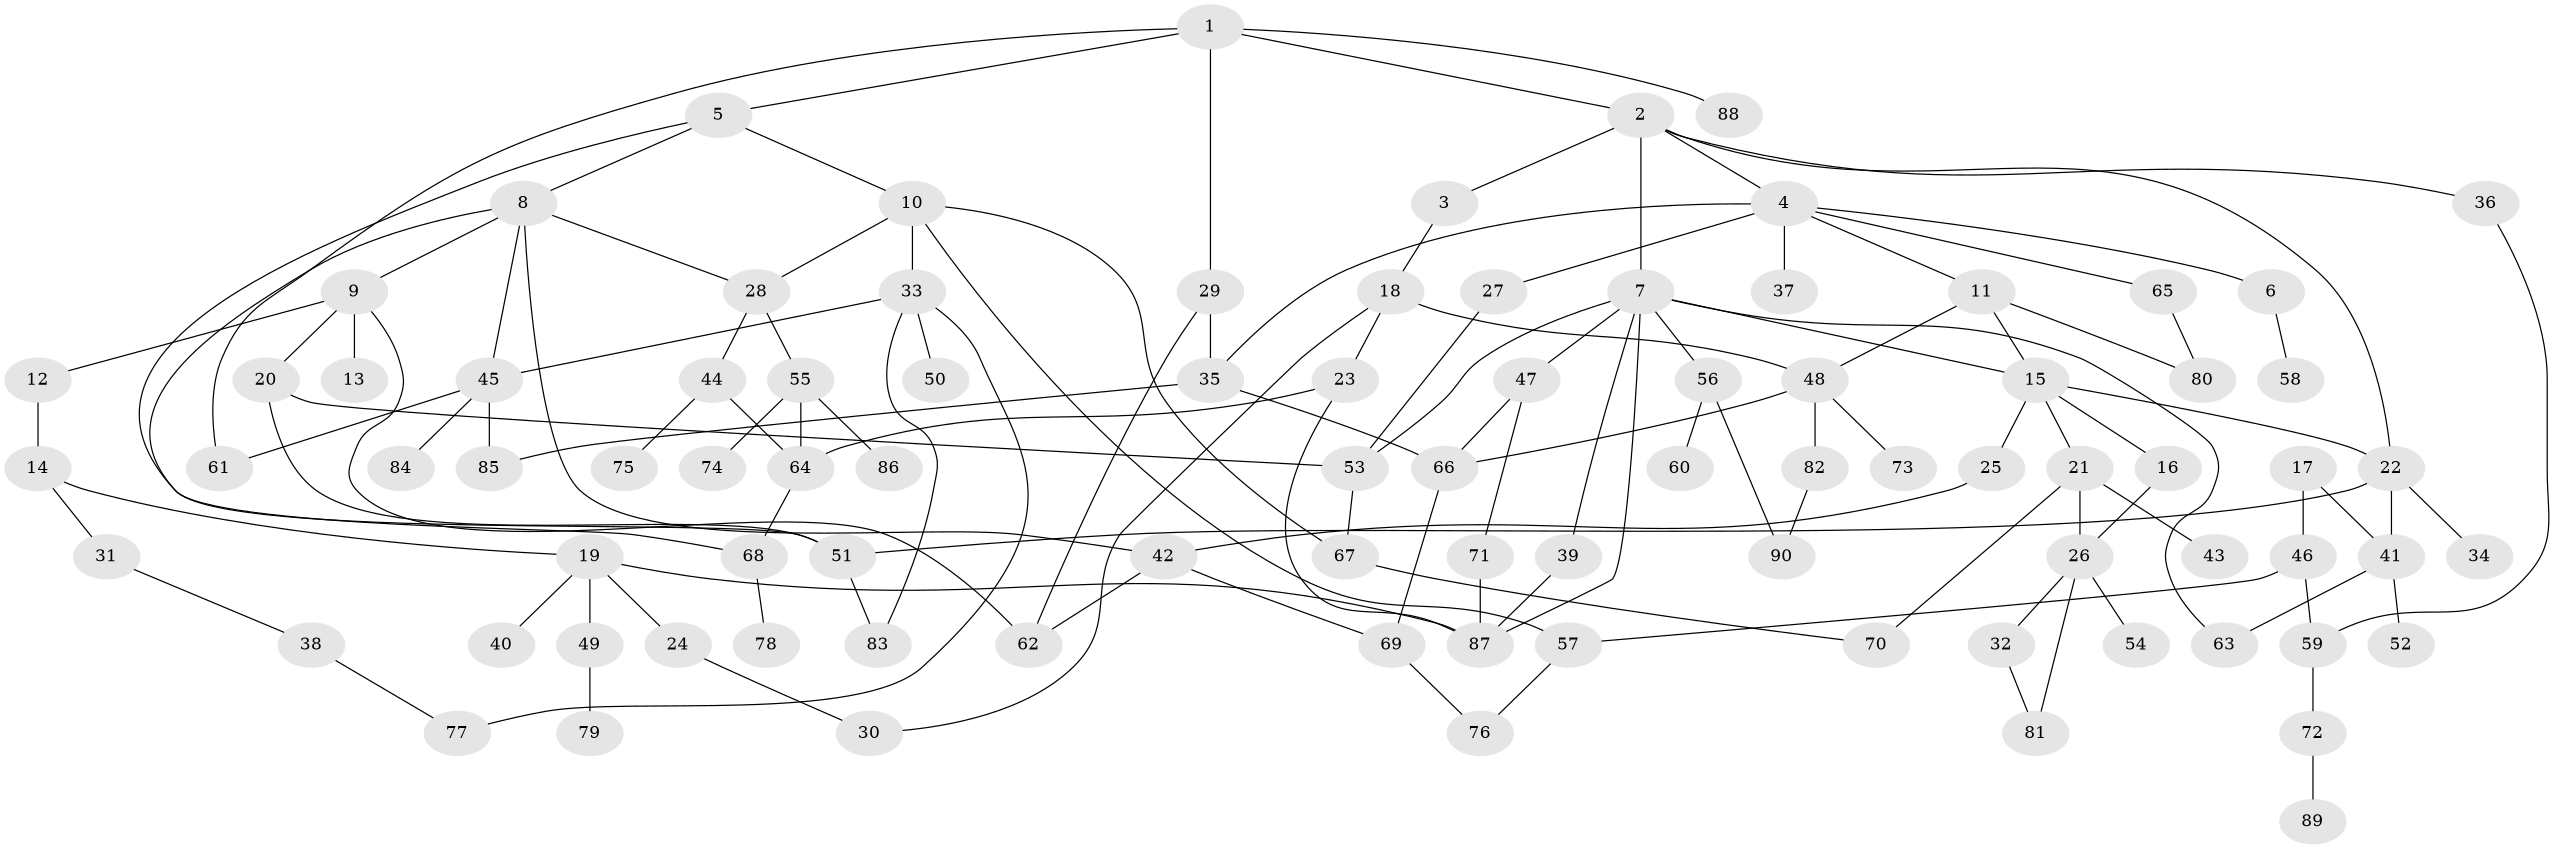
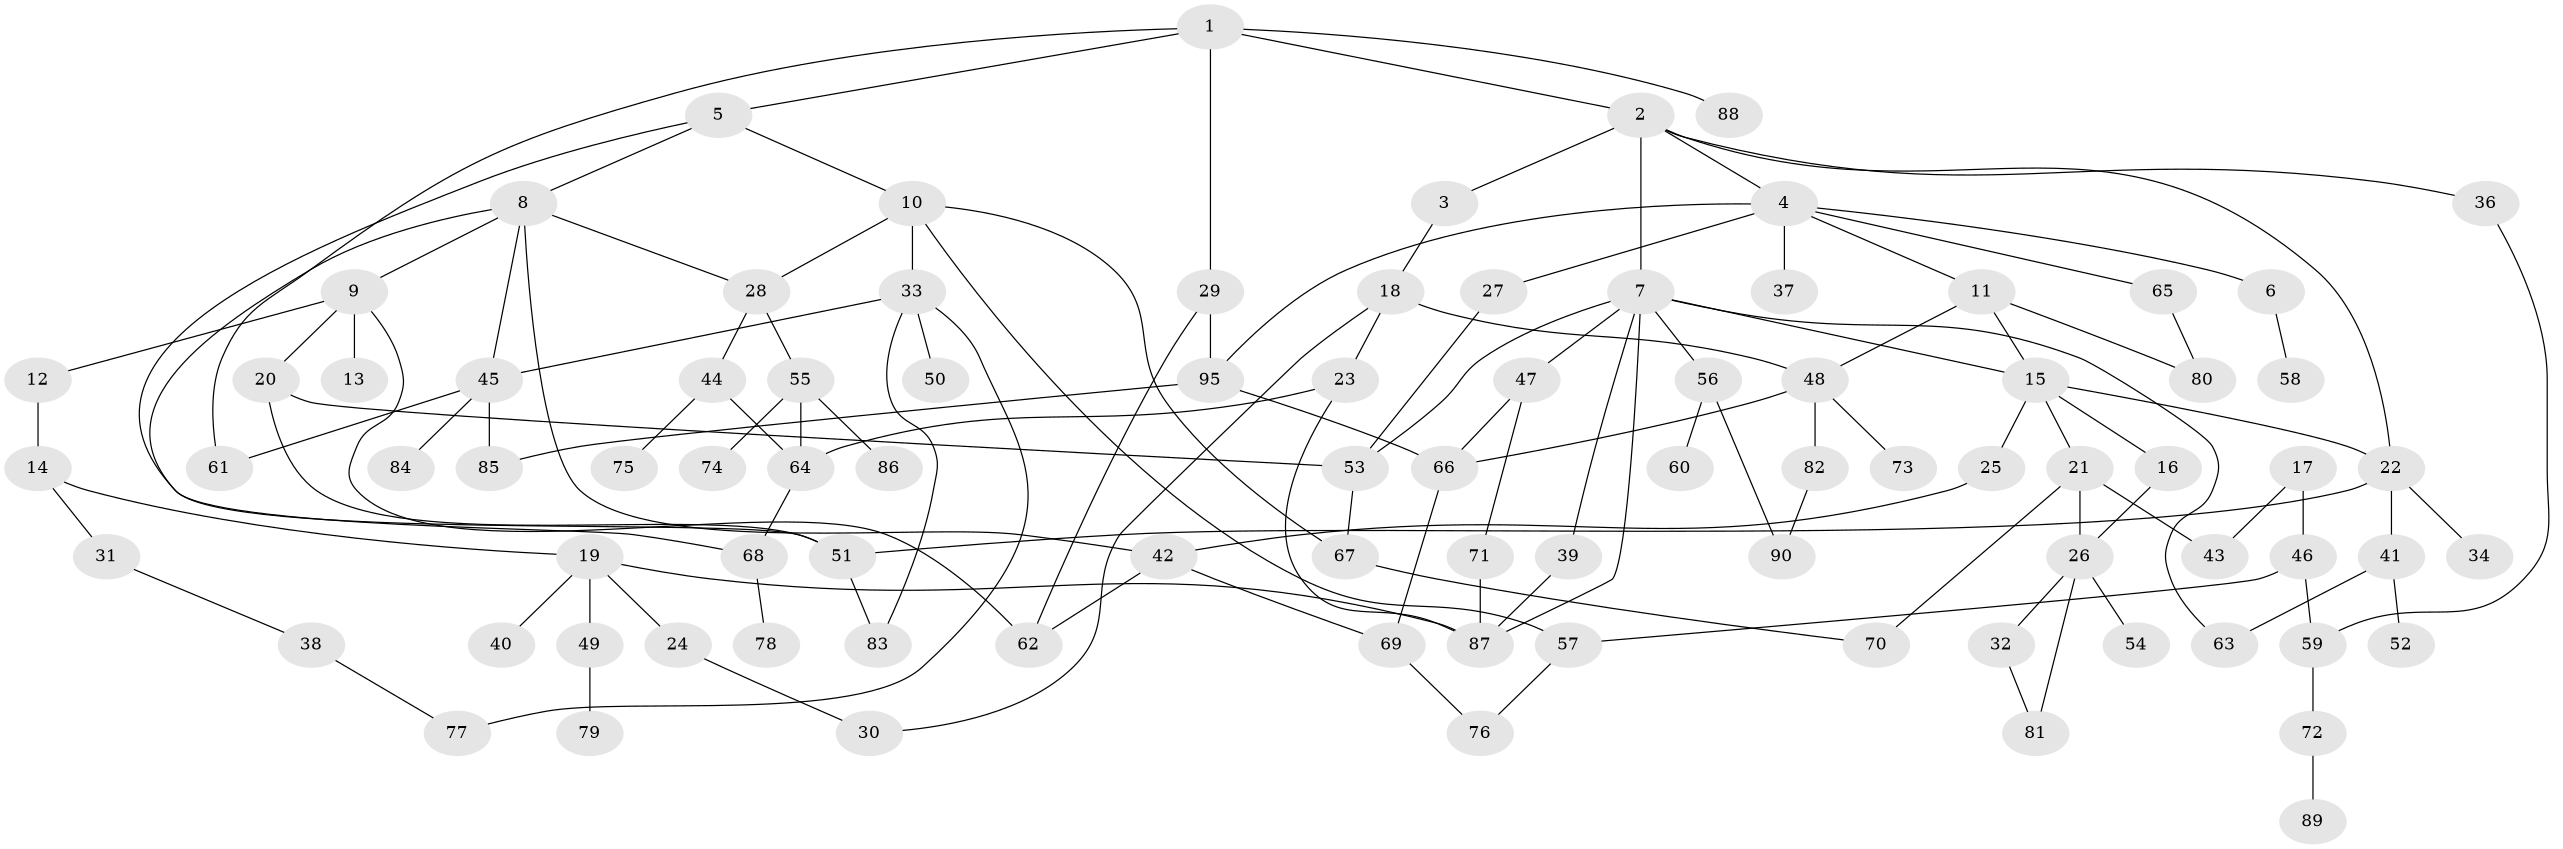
(1210, 380) -> (1210, 380)
(2347, 513) -> (2258, 514)
